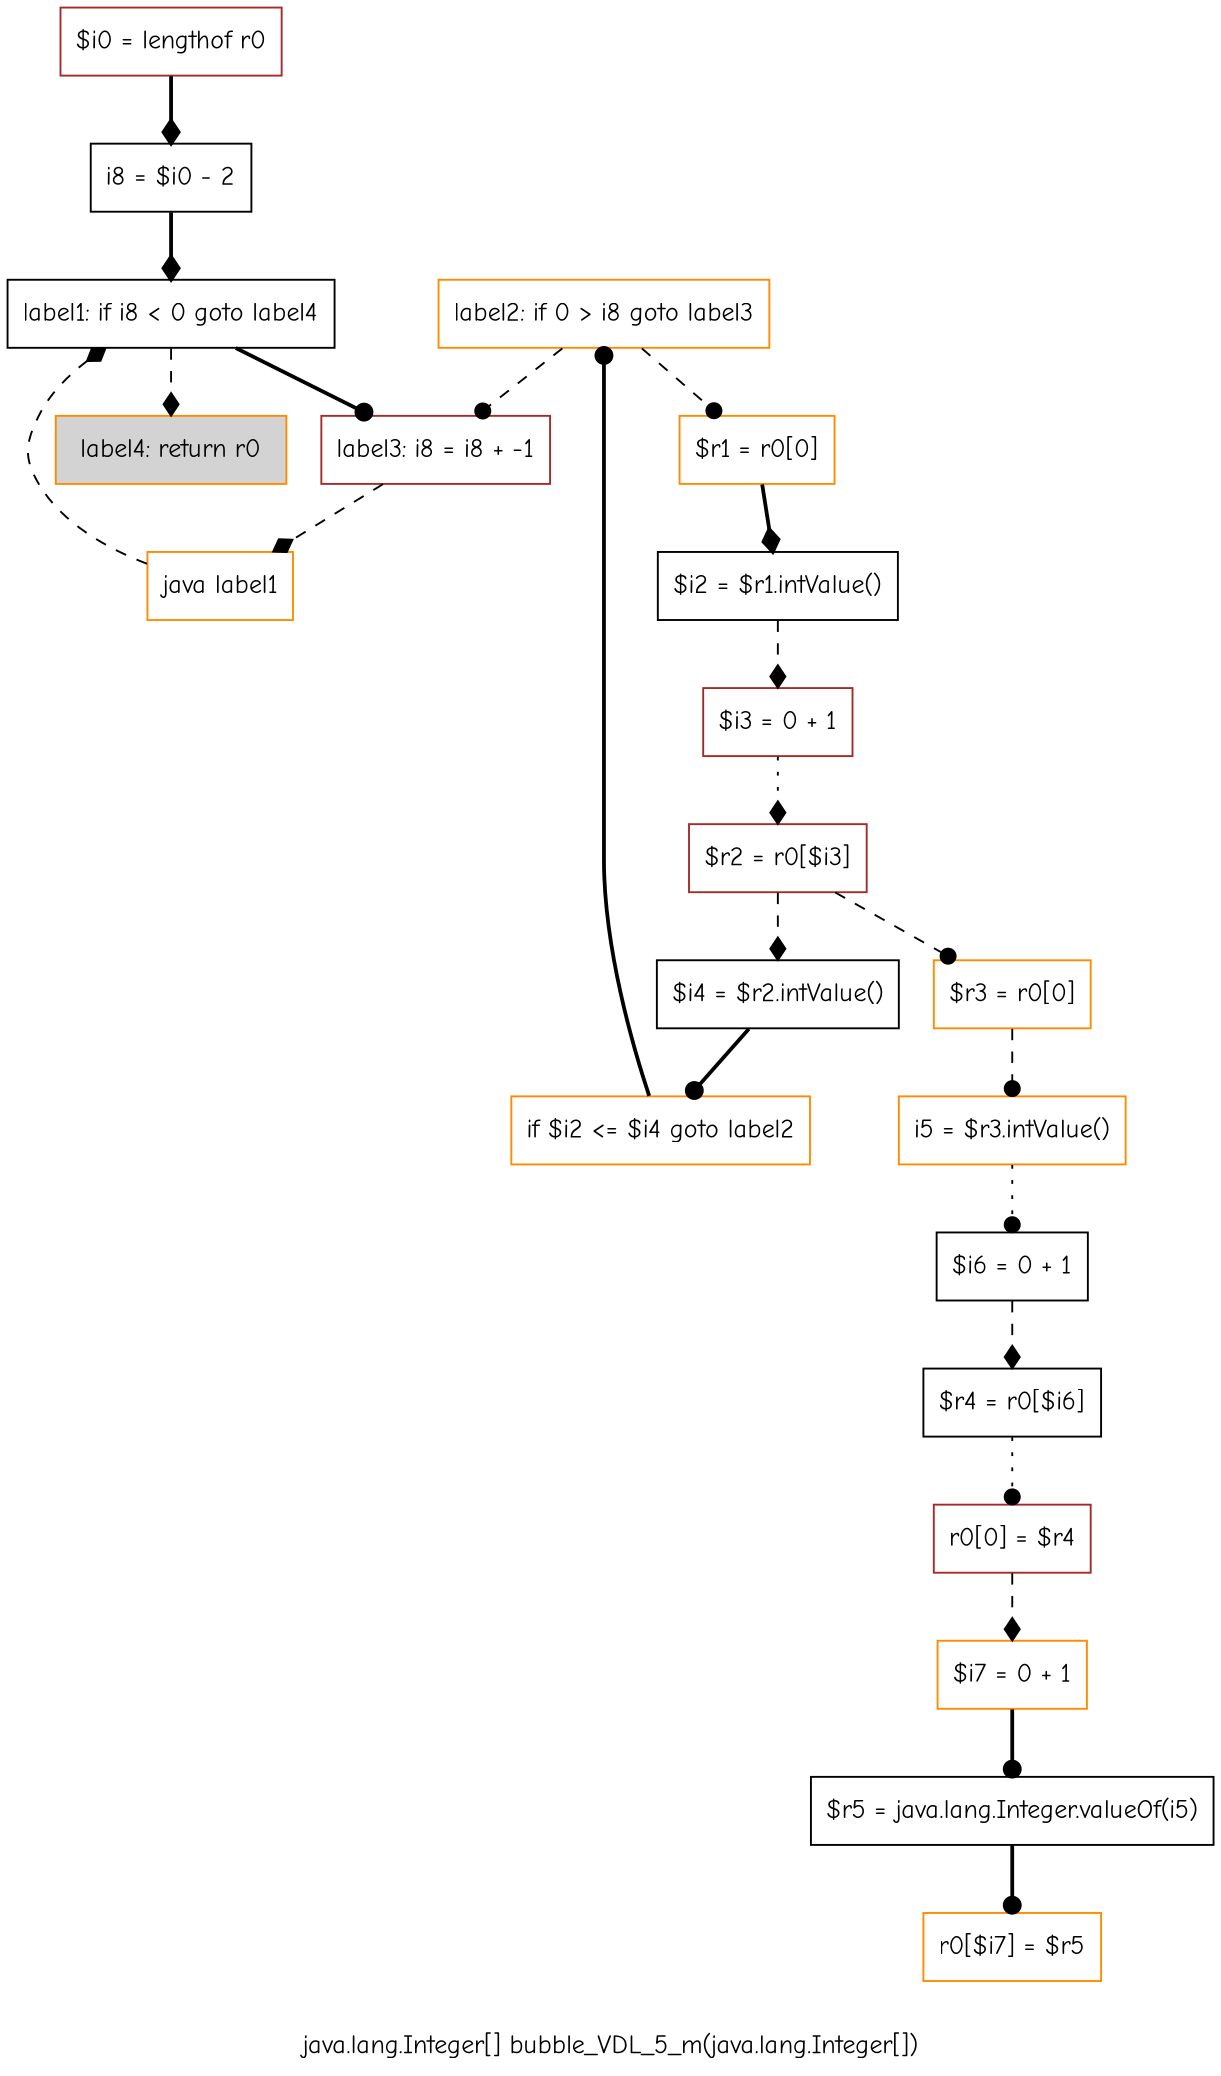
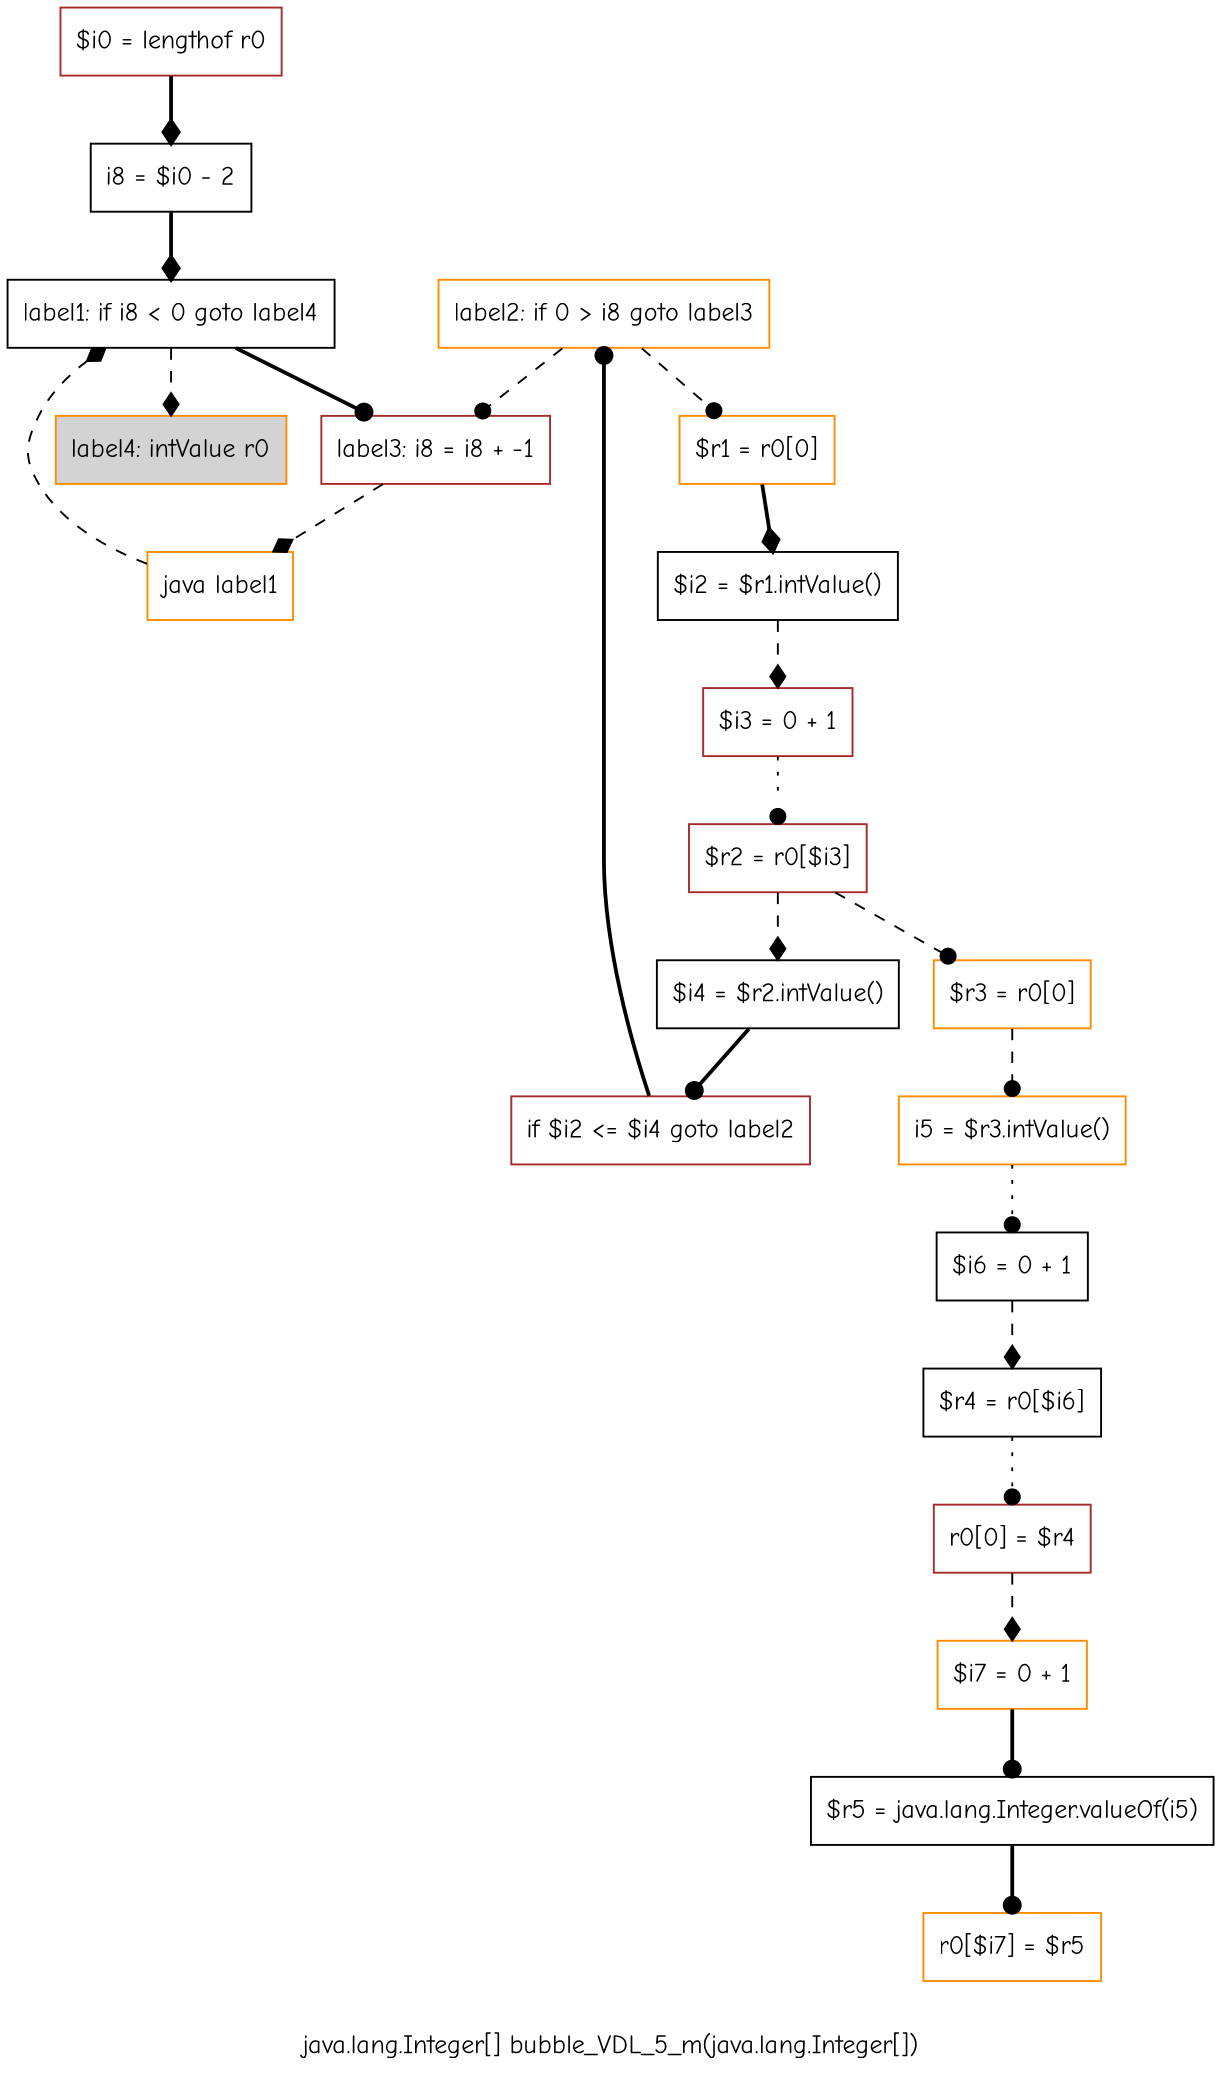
(171, 450) -> (171, 450)
(778, 779) -> (778, 779)
(661, 1130) -> (661, 1130)
